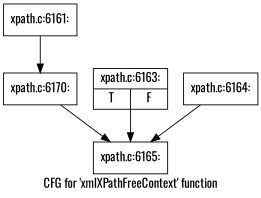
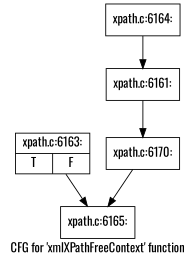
(179, 121) -> (143, 48)
